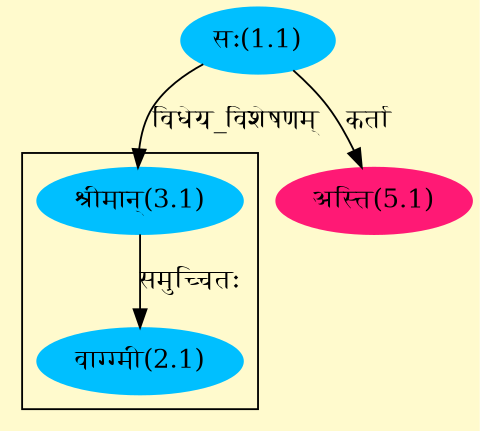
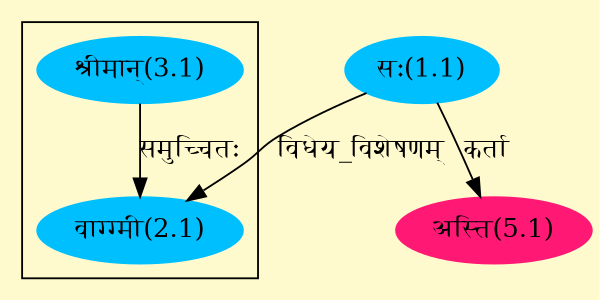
(159, 98) -> (281, 135)
